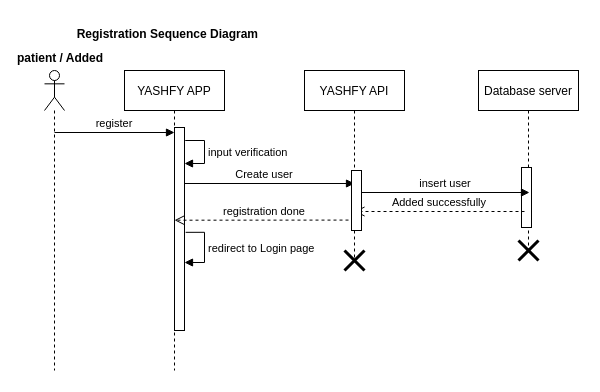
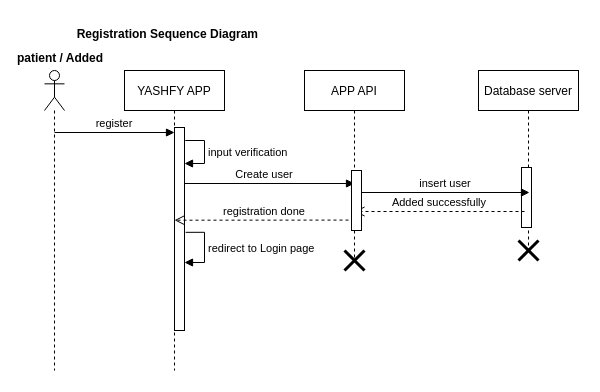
(354, 91) -> (354, 91)
